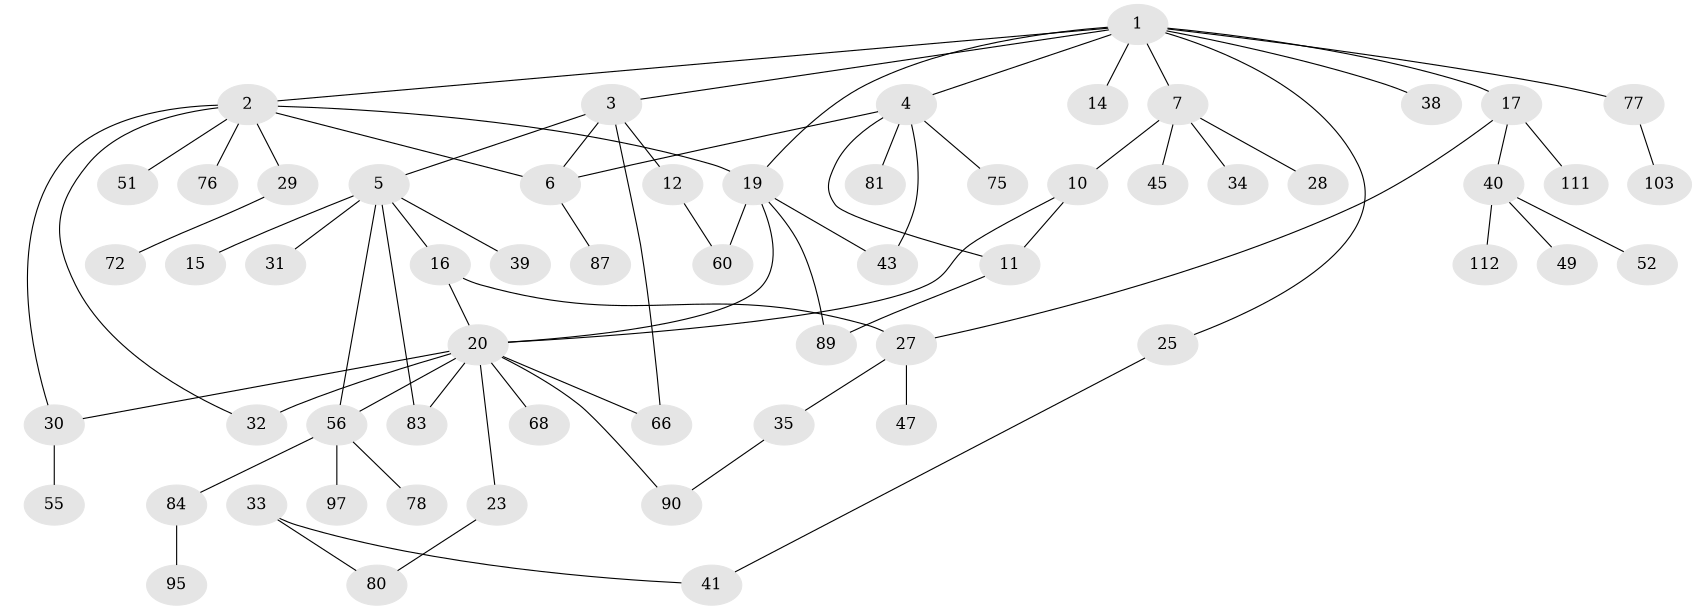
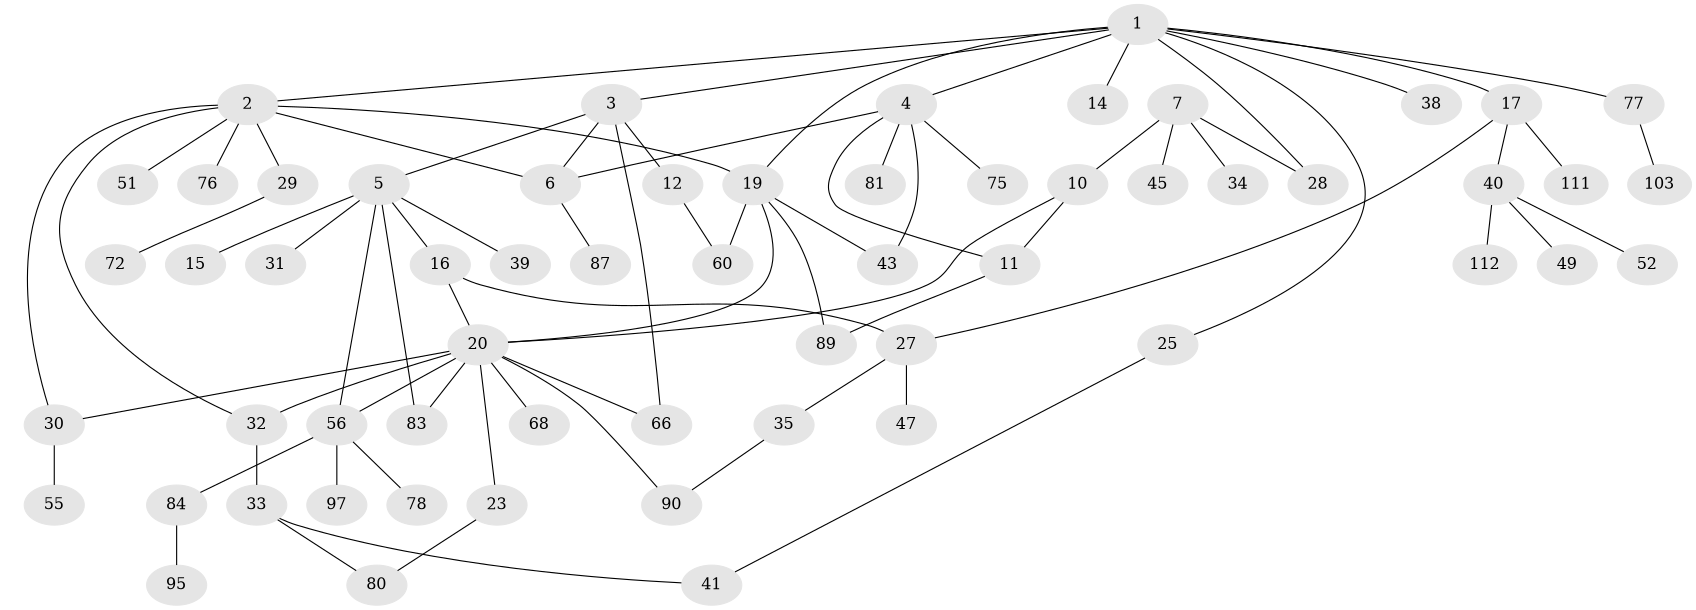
(1158, 65) -> (1234, 99)
none -> (257, 457)
